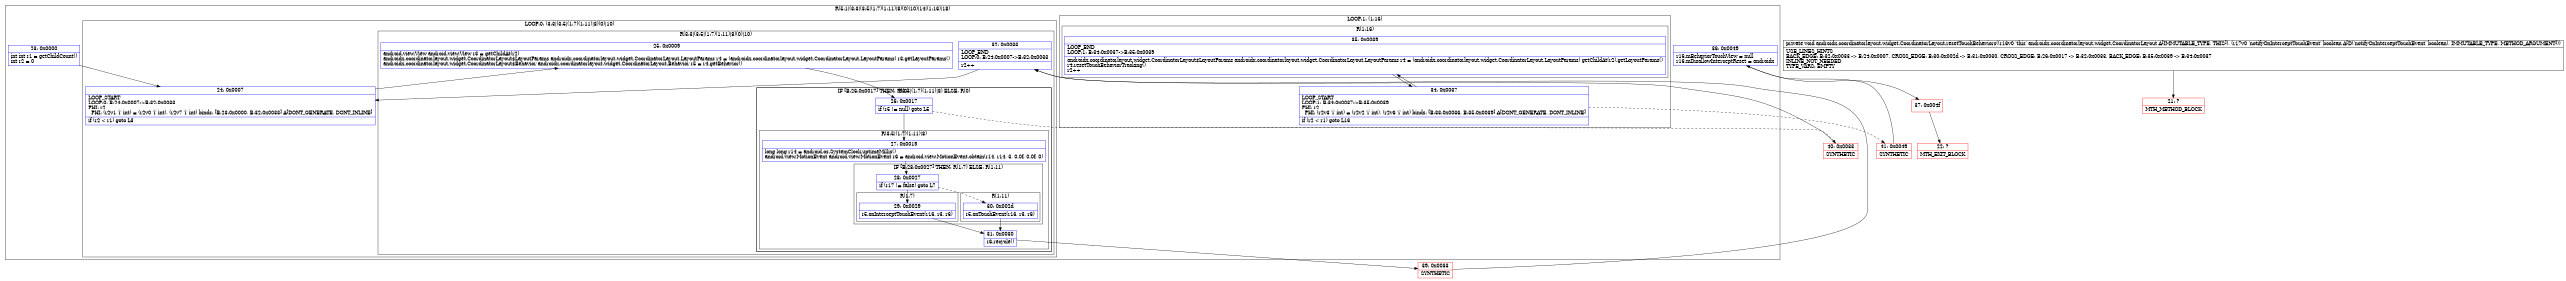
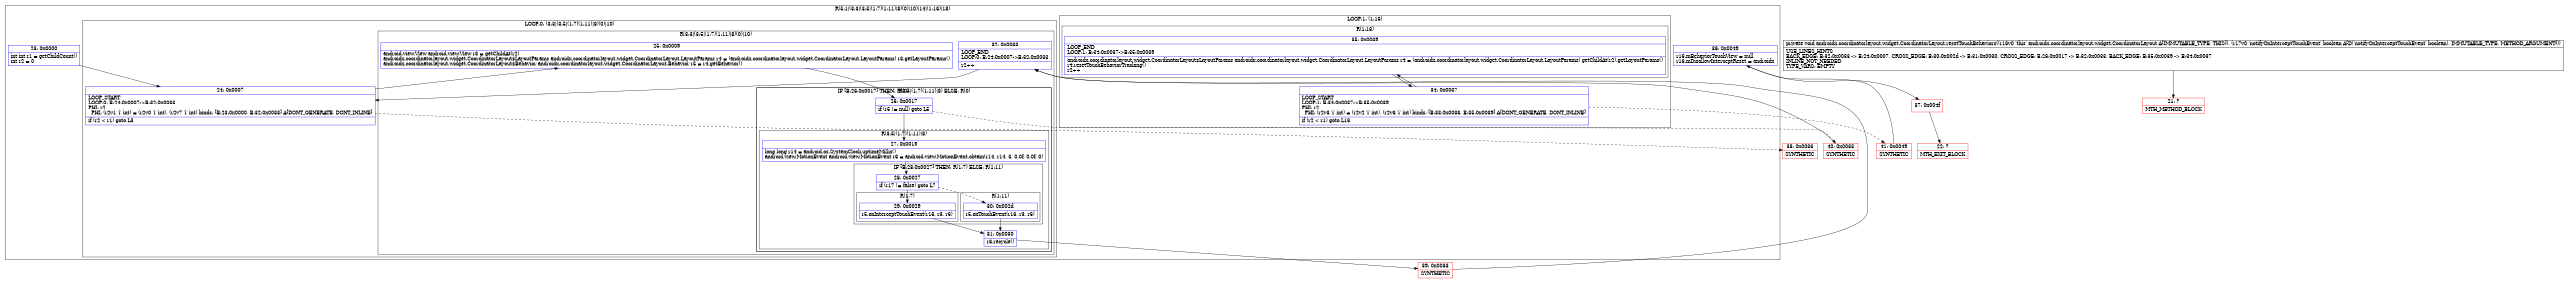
none -> (1800, 151)
